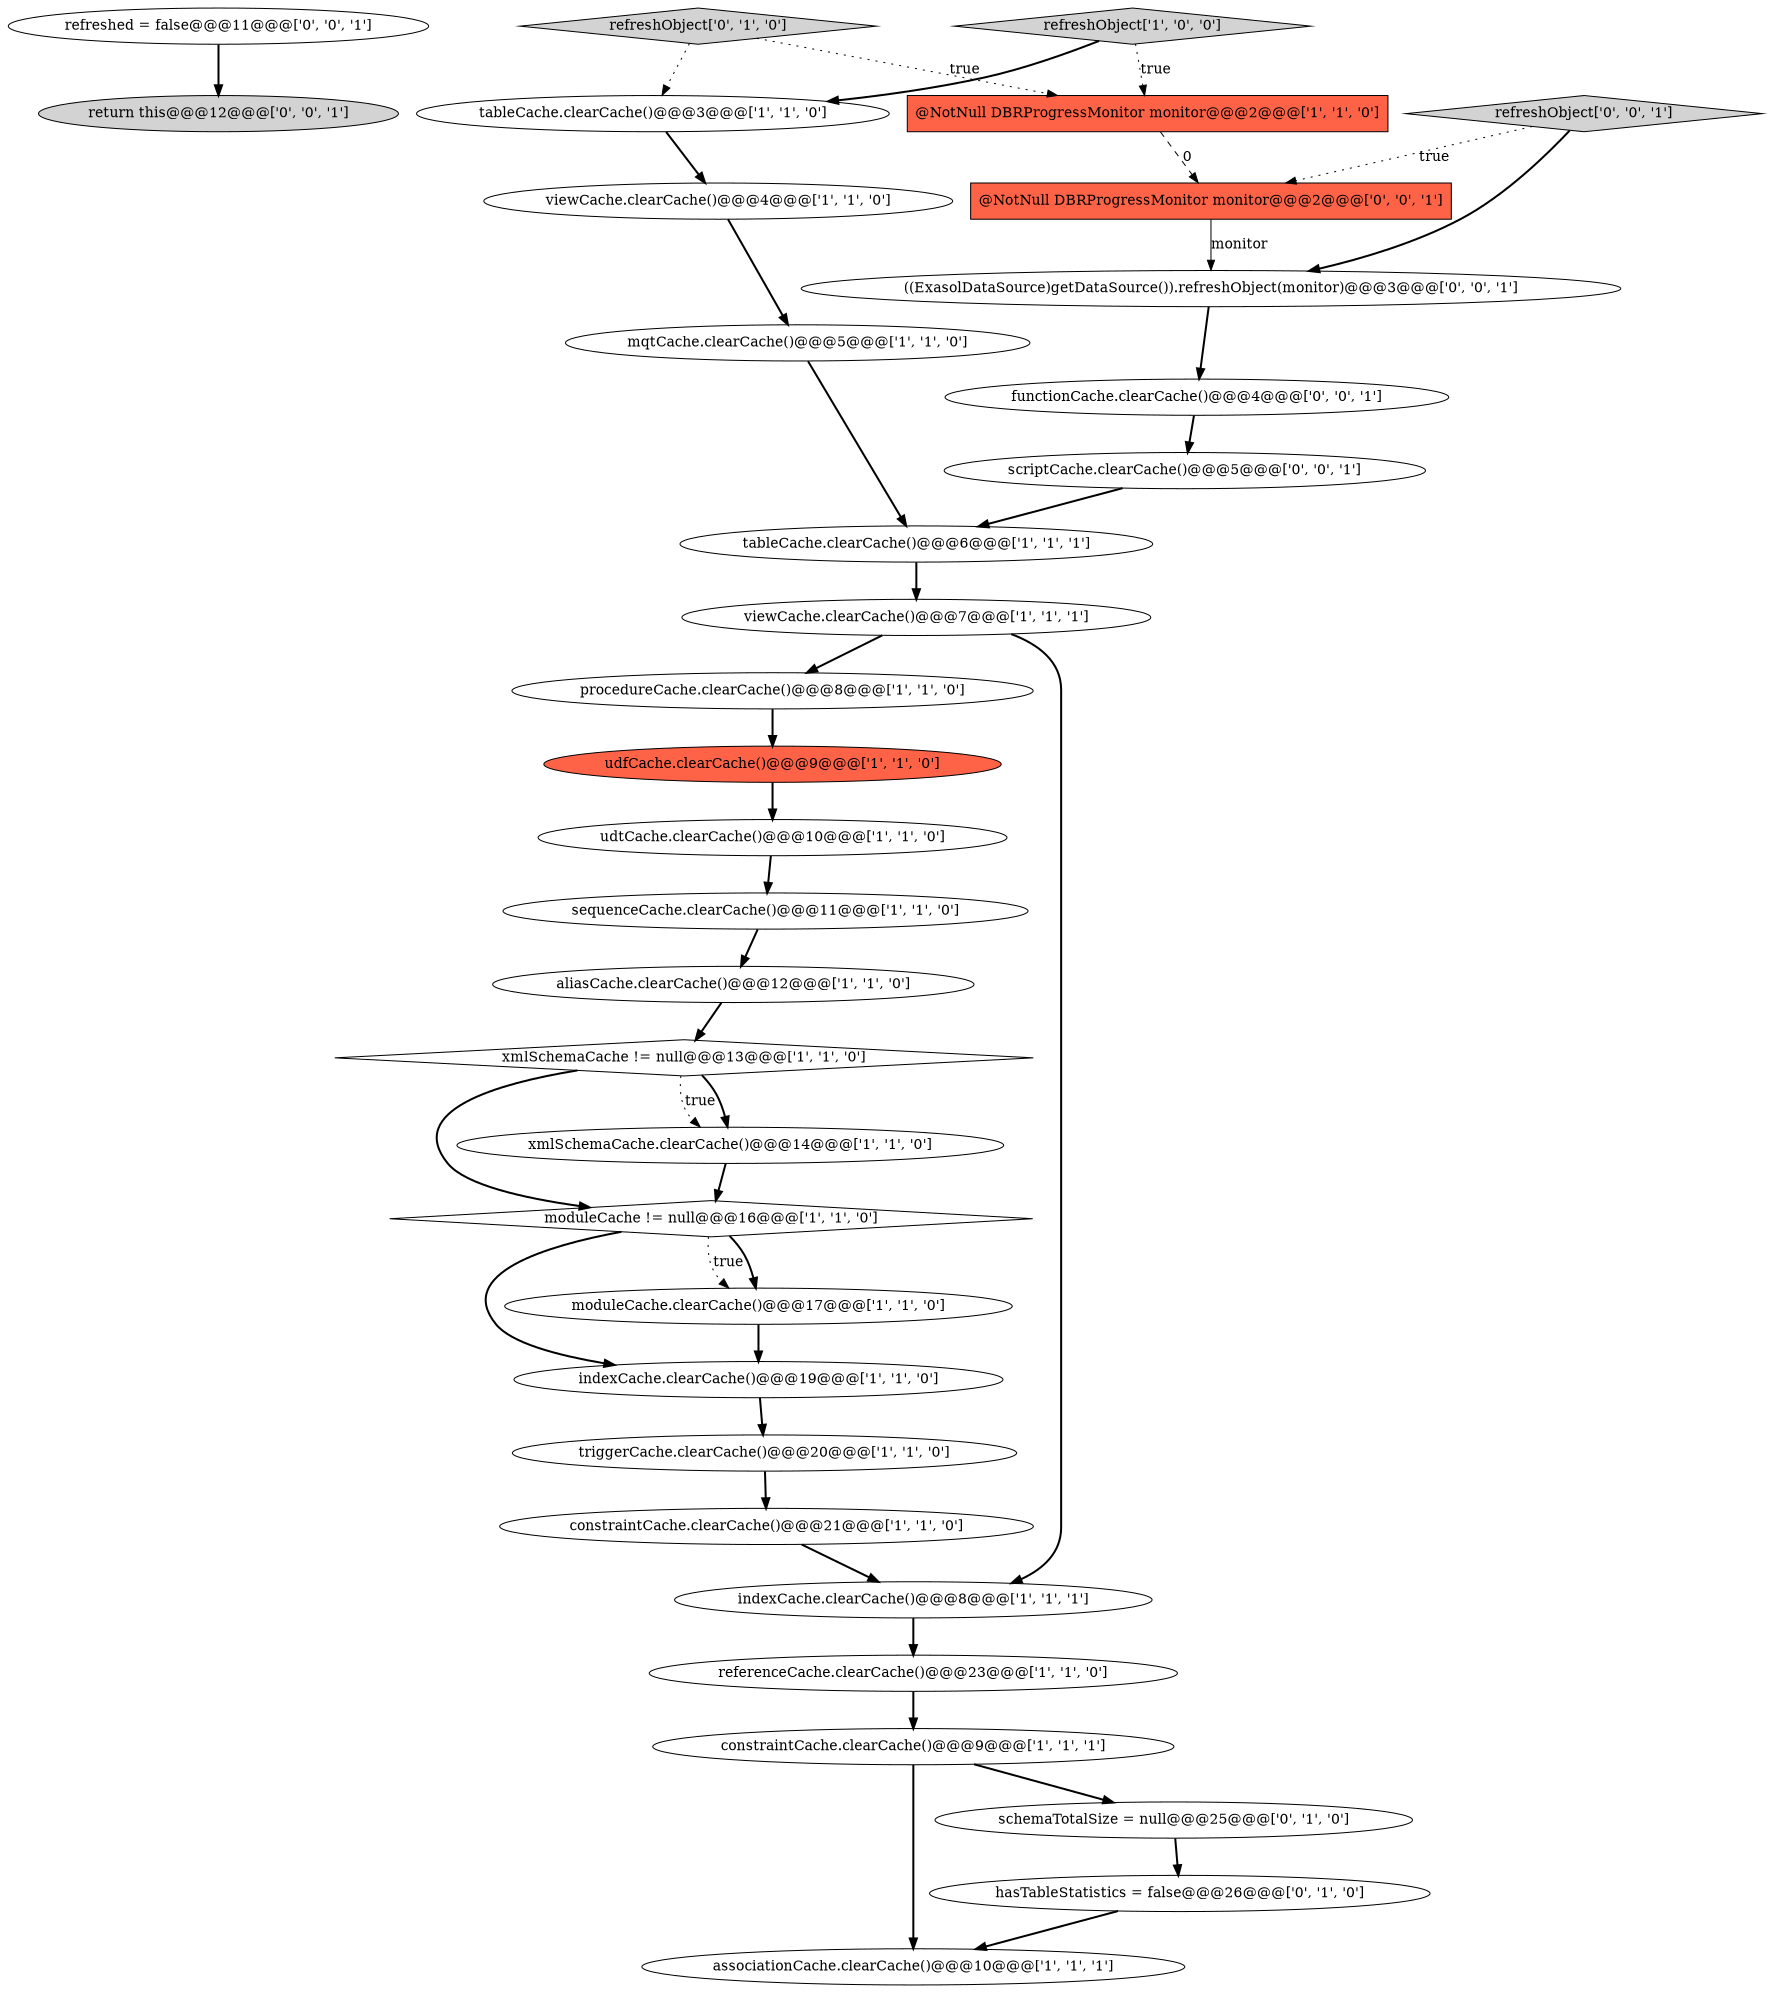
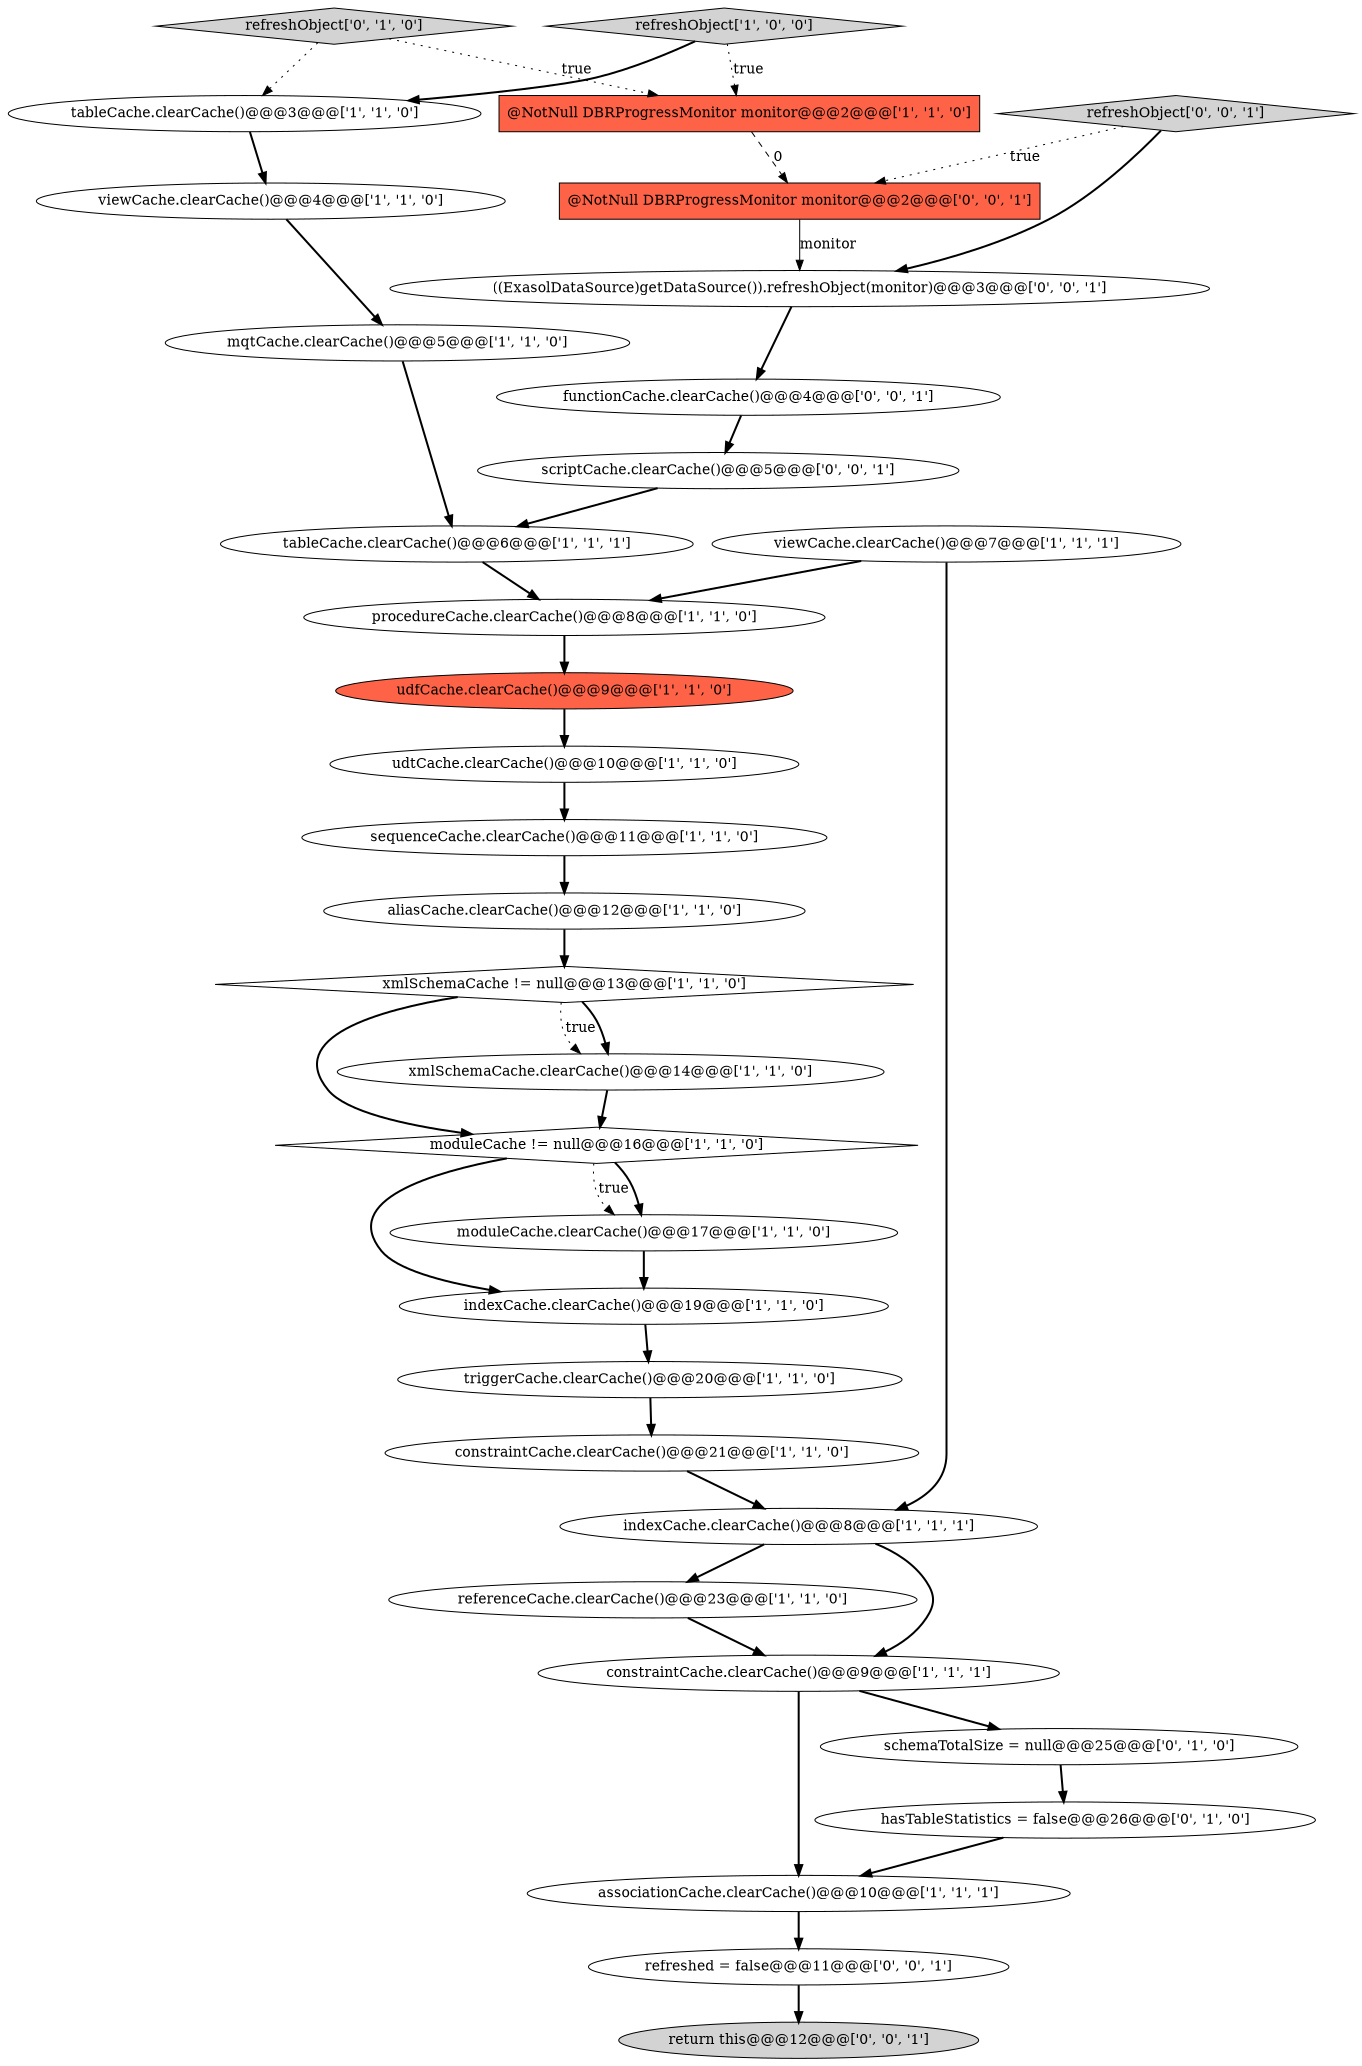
(916, 576) -> (506, 578)
none -> (932, 1595)
none -> (799, 1925)
